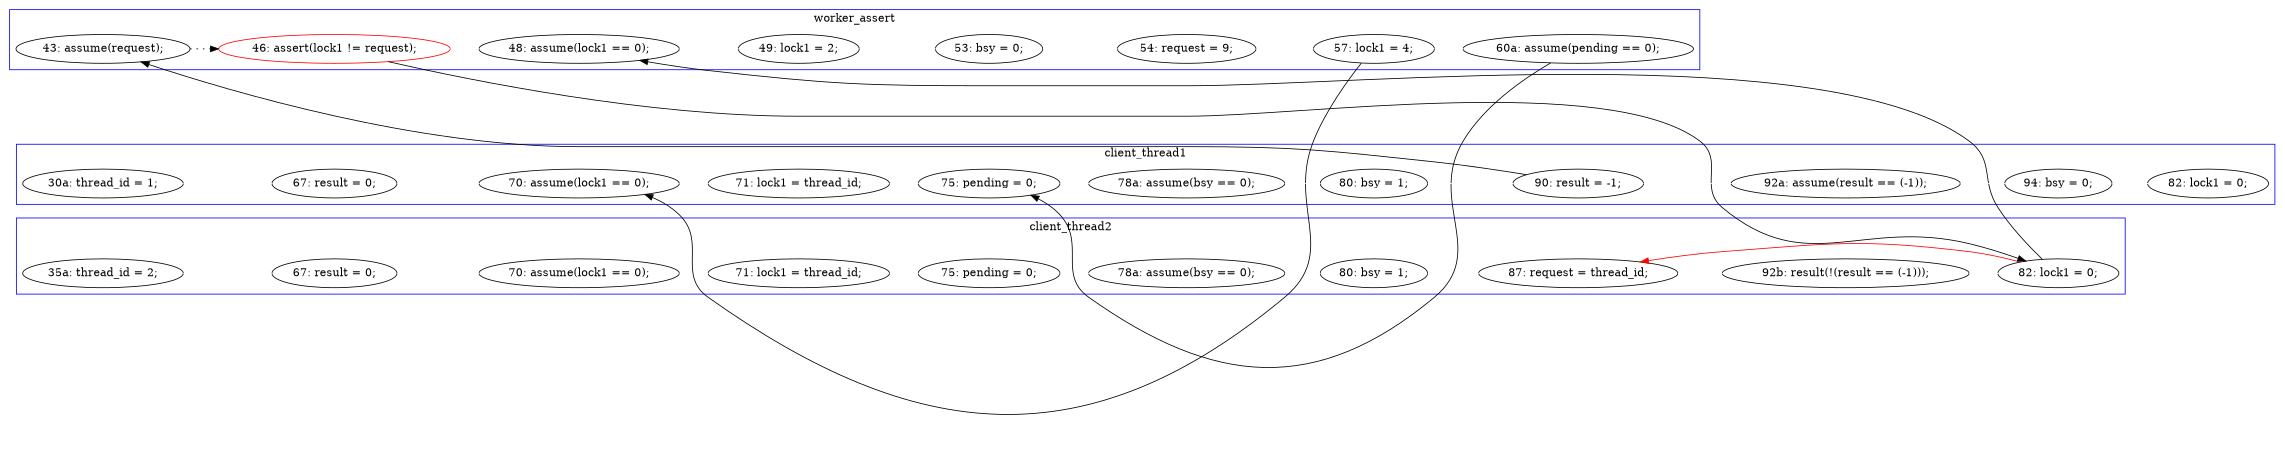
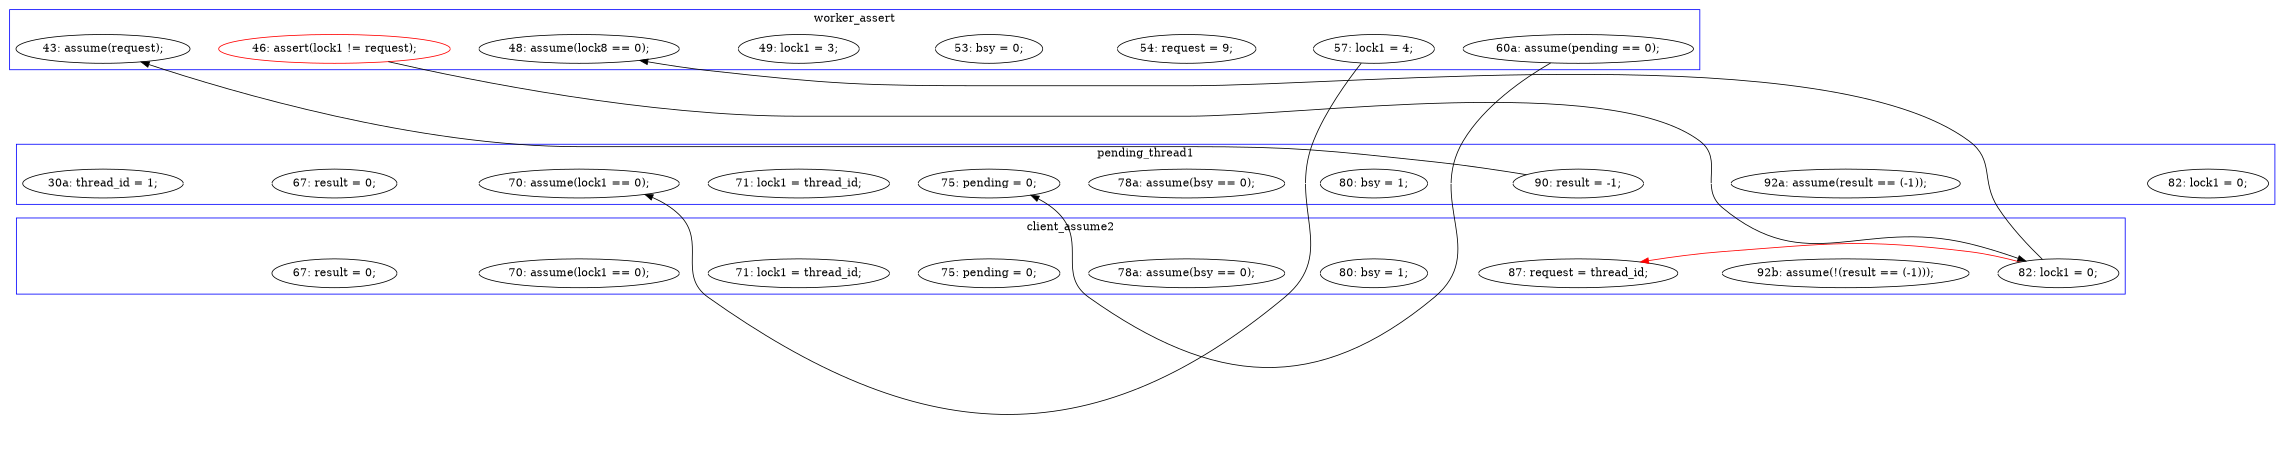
(200, 49) -> none
(579, 49) -> (579, 49)
(799, 49) -> (799, 49)
(1146, 153) -> (1146, 153)
(2058, 184) -> none
(1071, 227) -> (1071, 227)
(103, 273) -> none
(1846, 273) -> (1846, 273)
